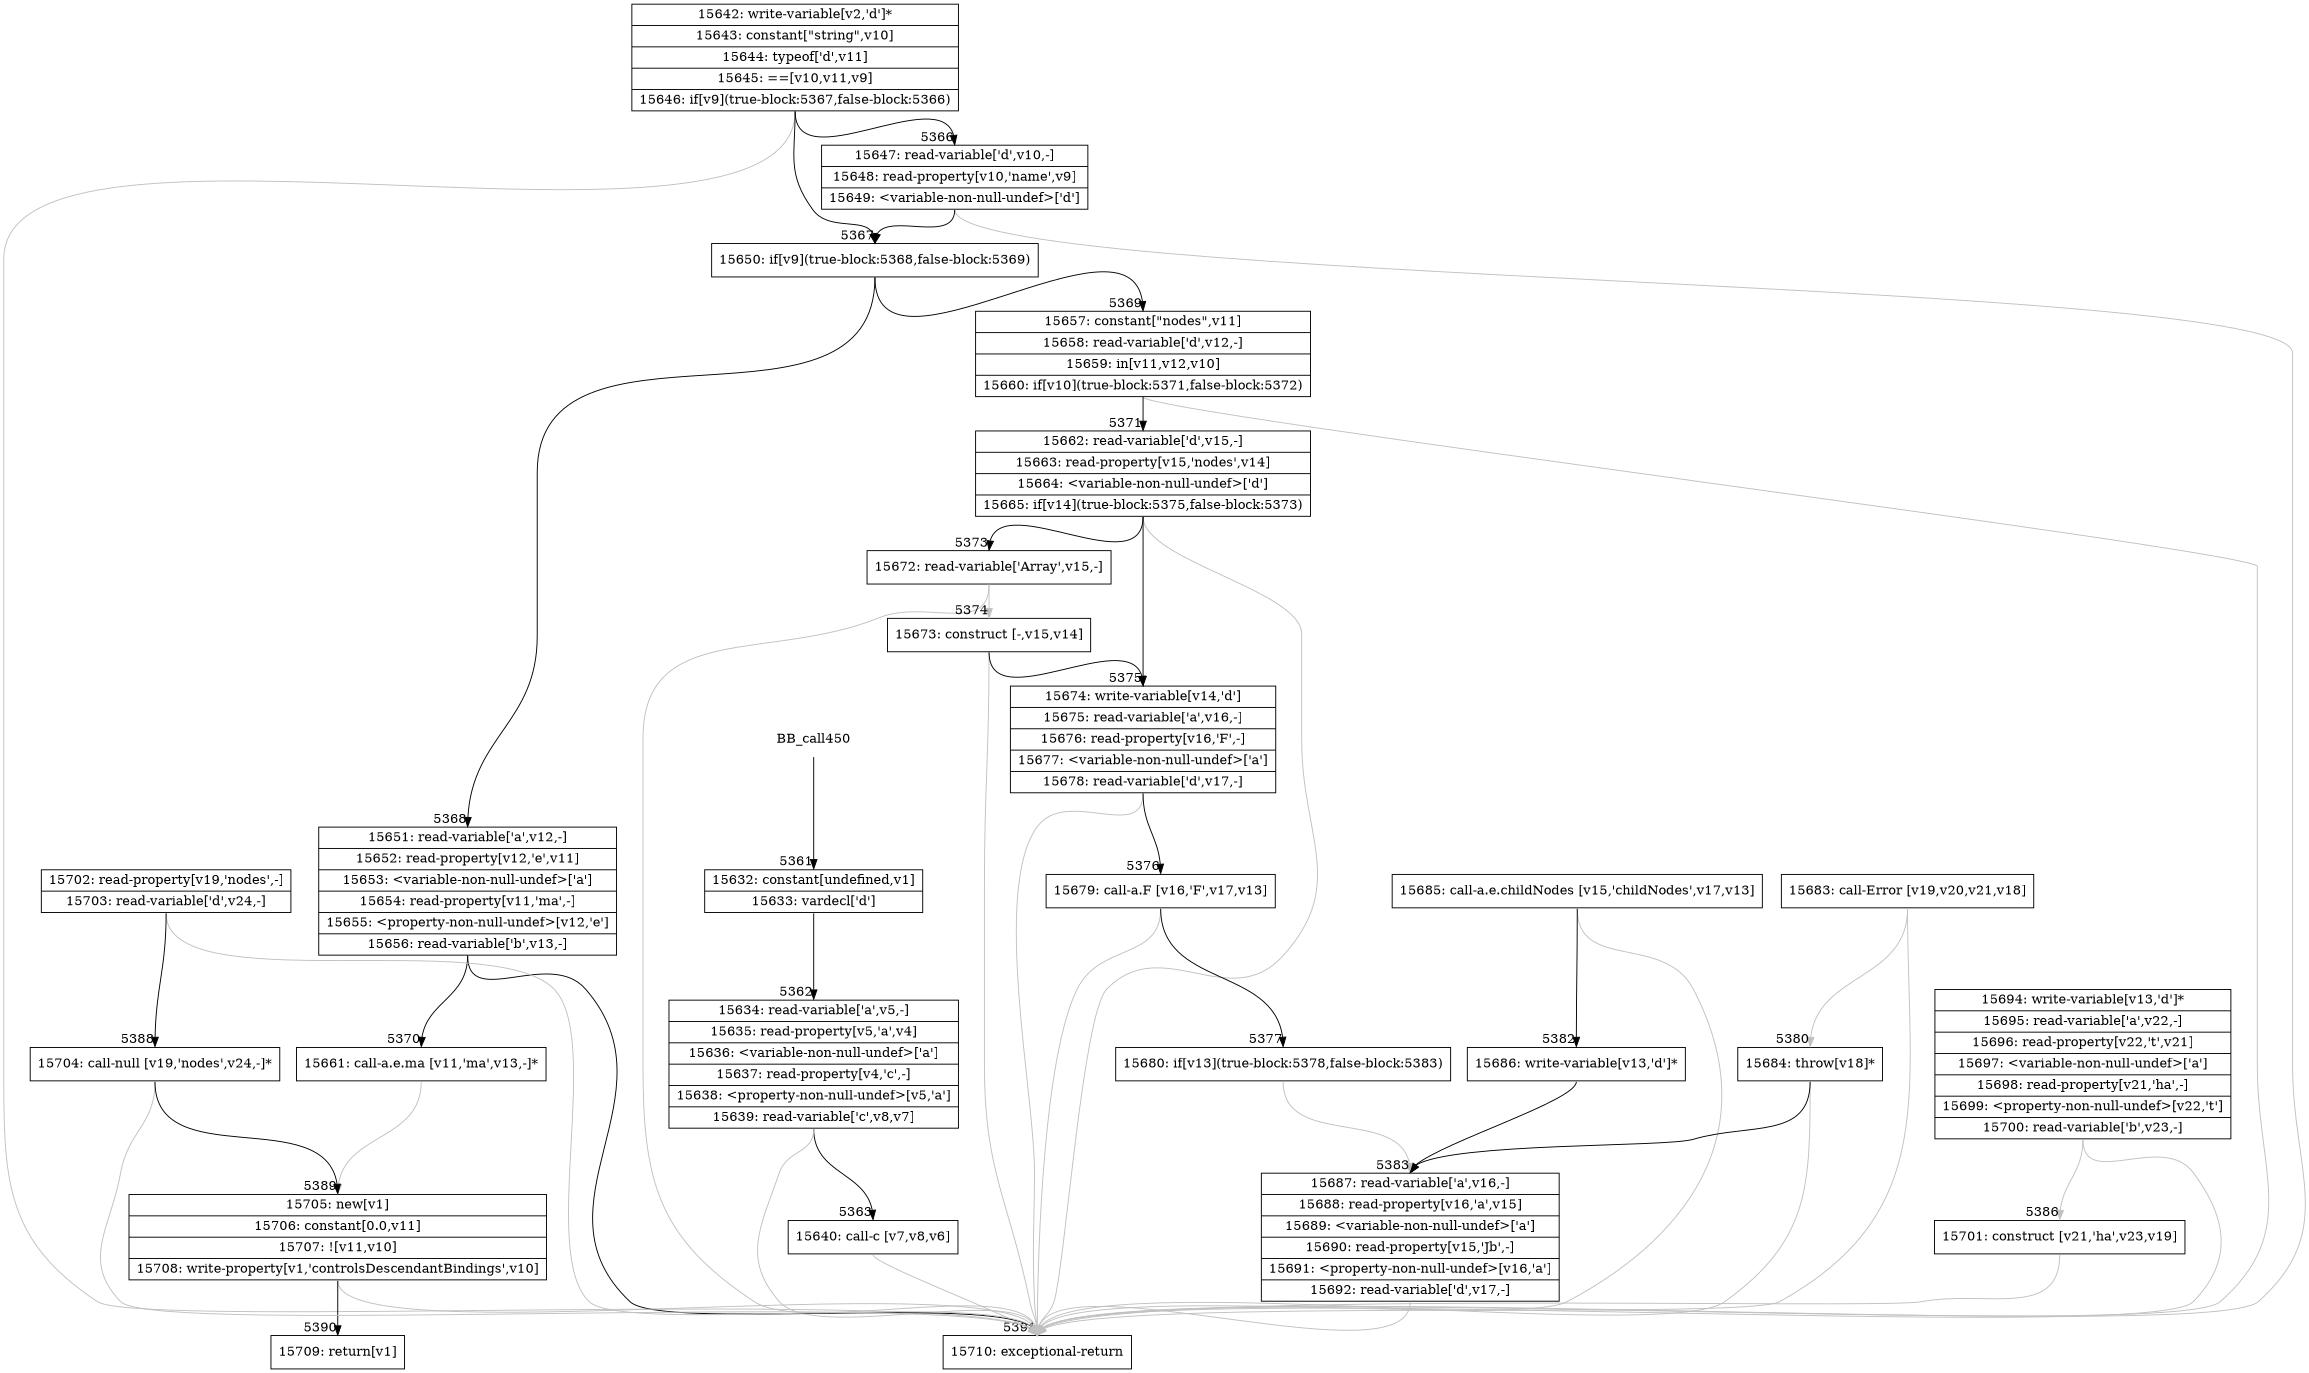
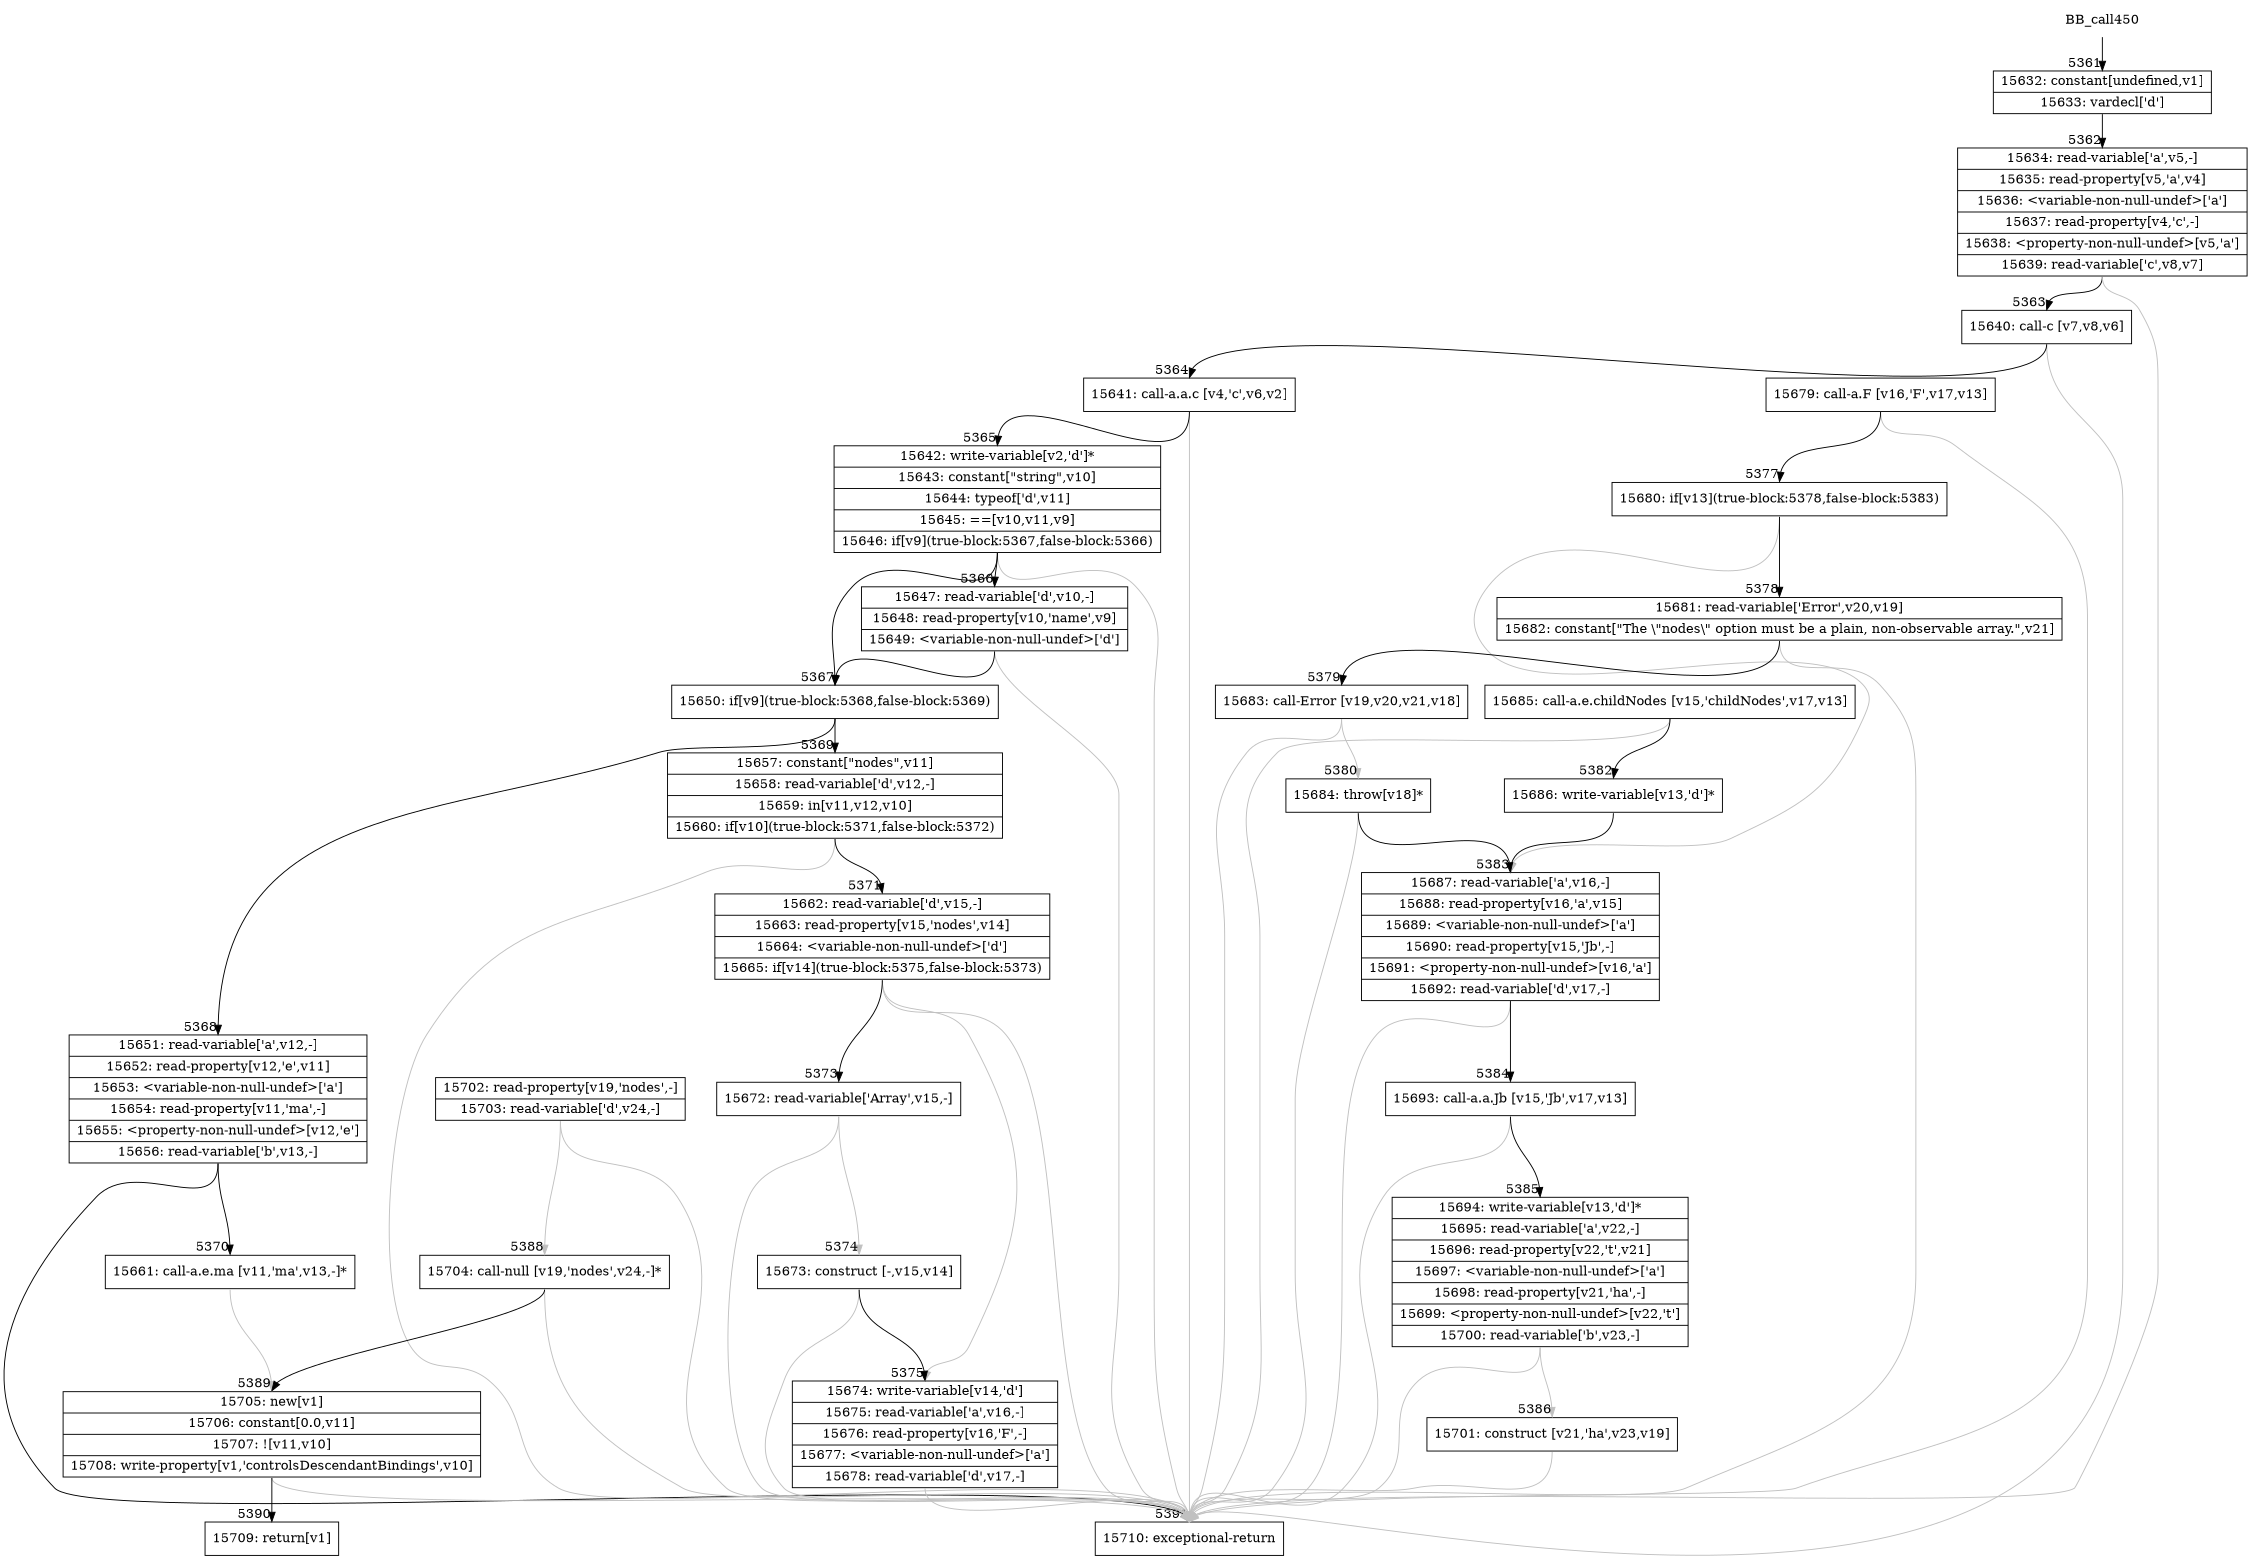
none -> (1189, 395)
(1143, 597) -> (1015, 1160)
none -> (1779, 619)
(1150, 829) -> none
(161, 975) -> (553, 1183)
none -> (1510, 1099)
